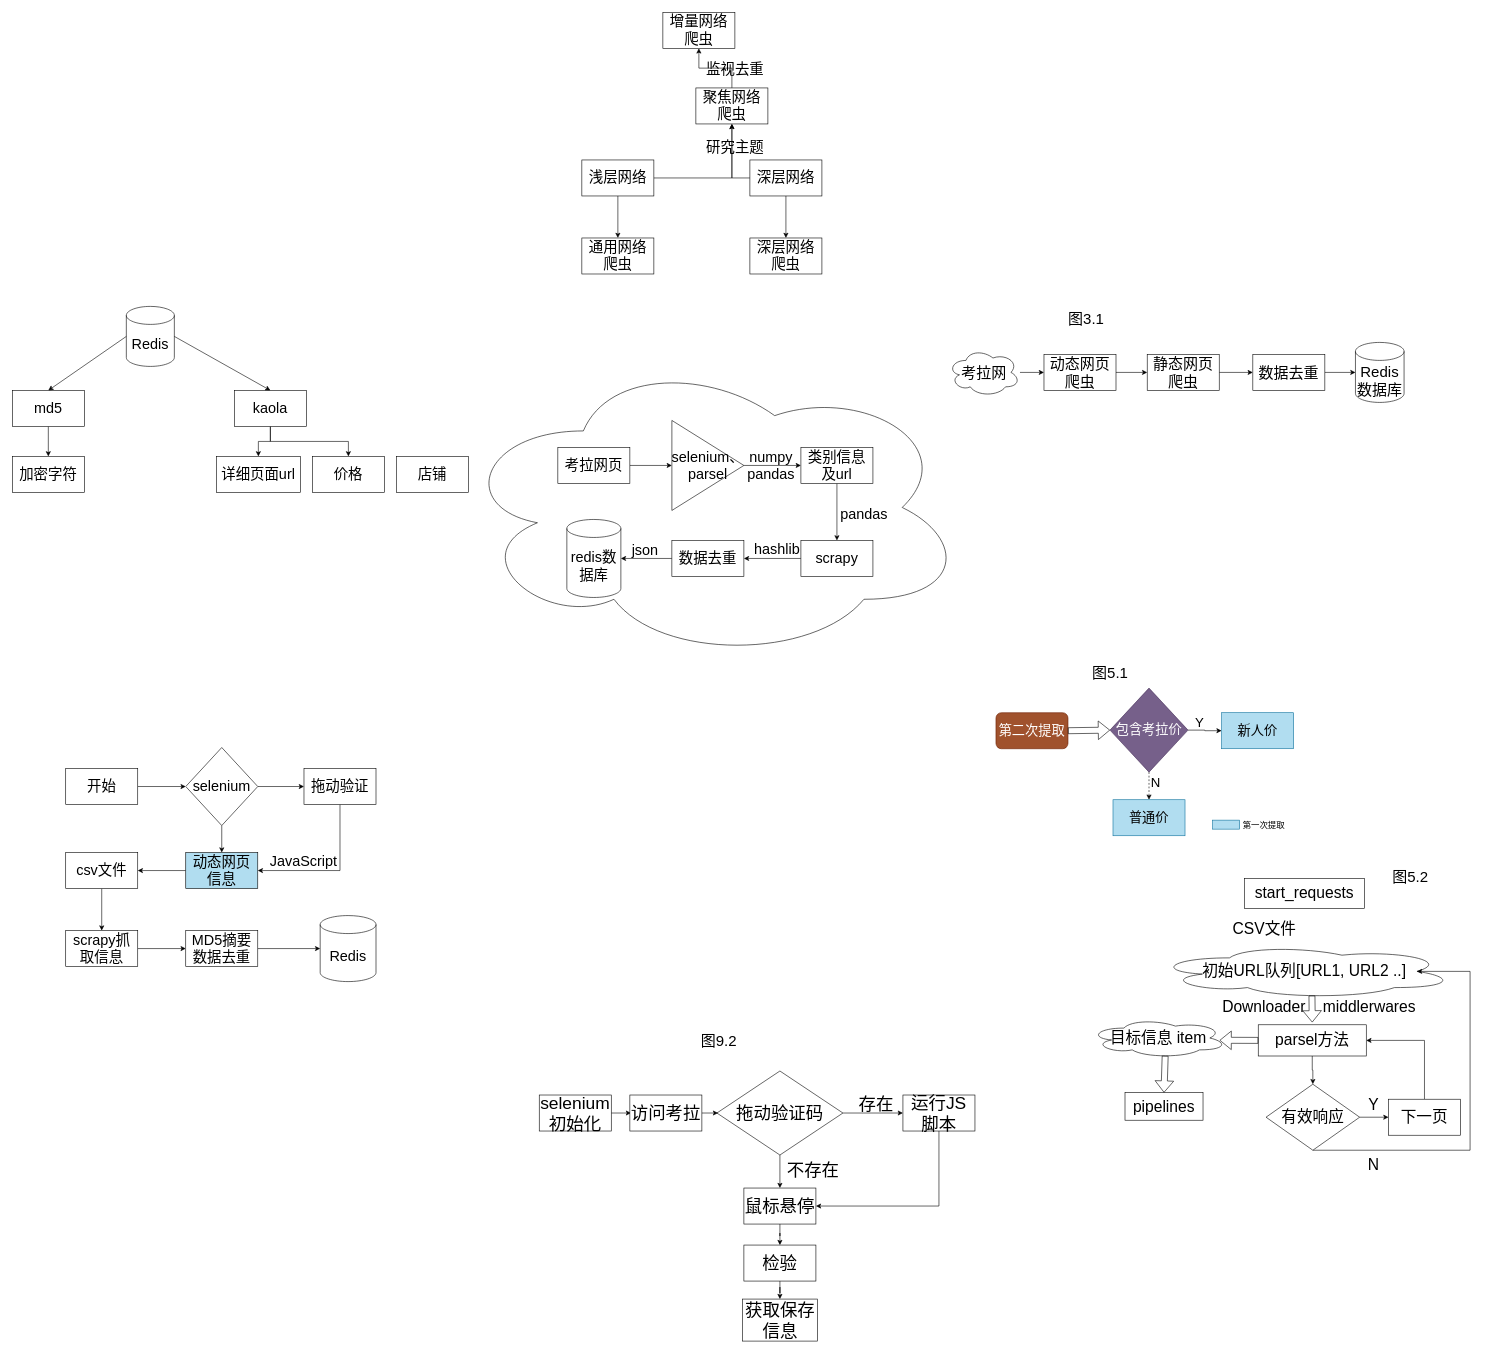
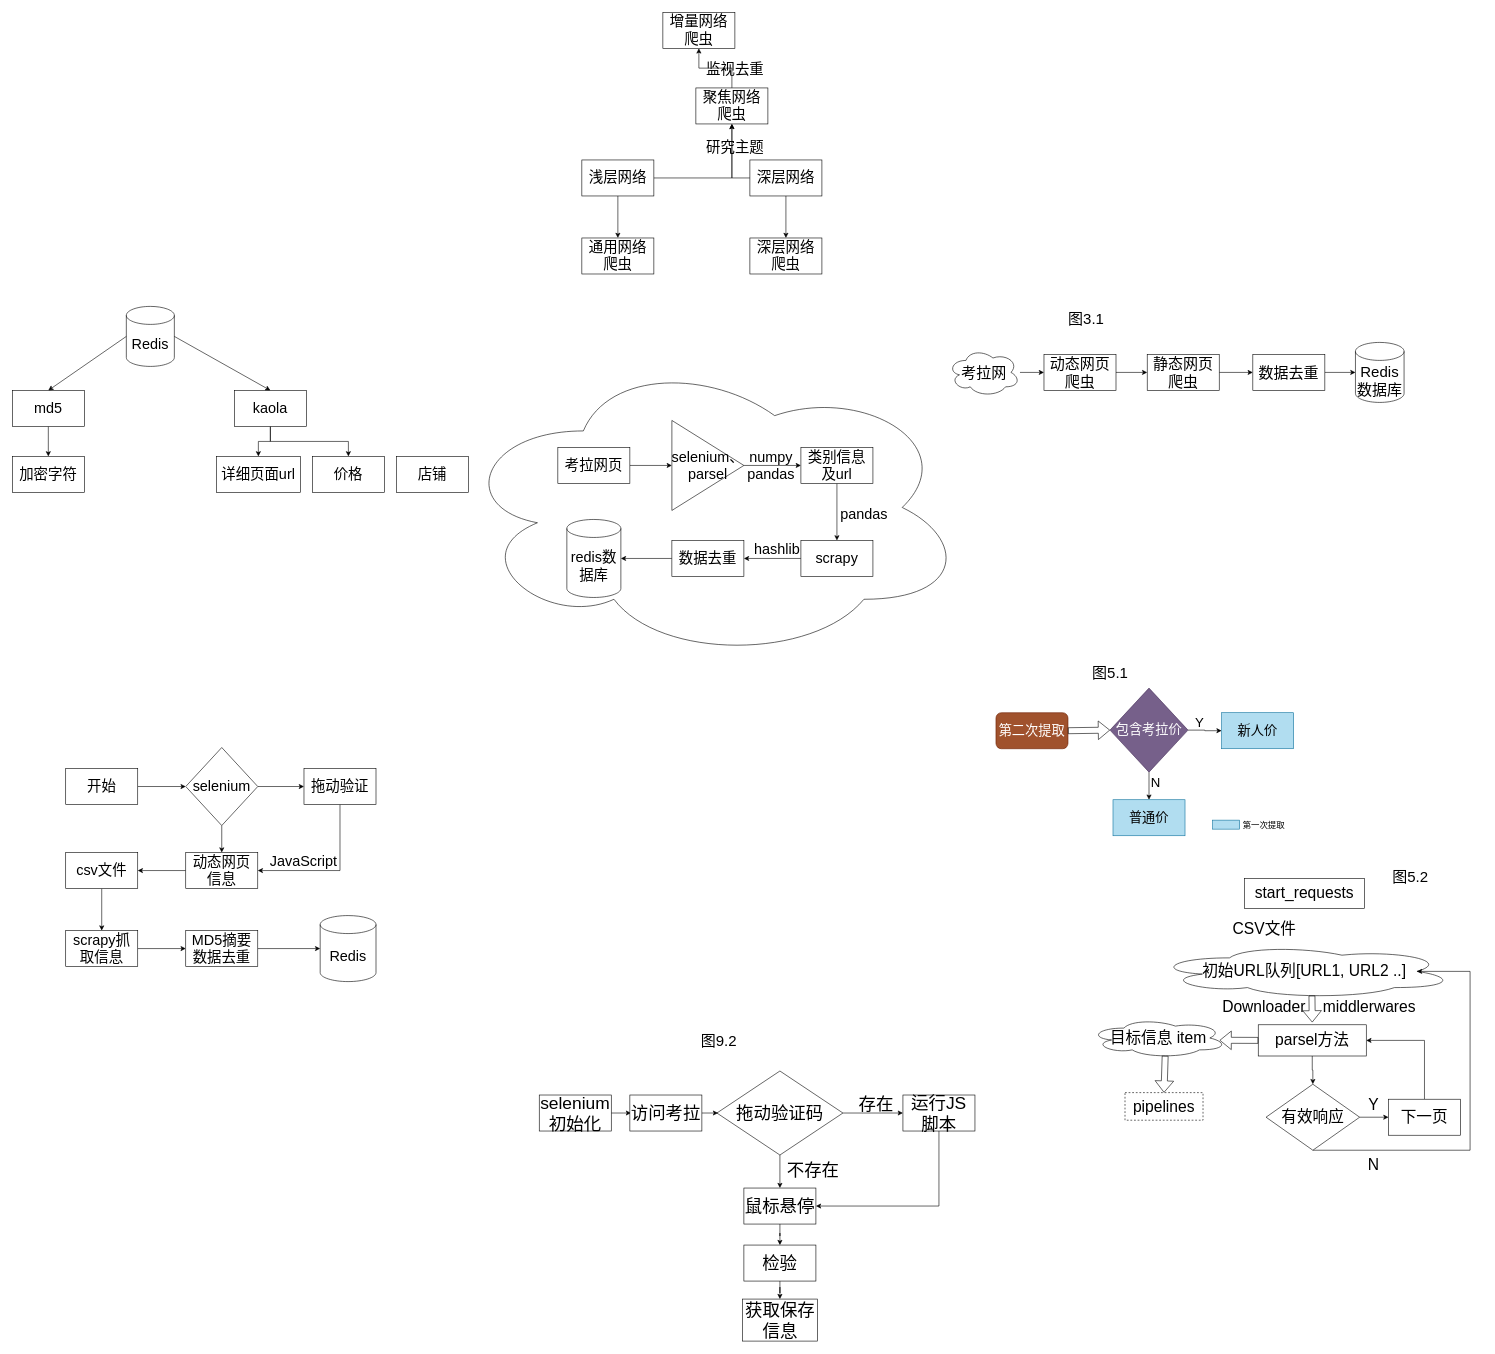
(645, 558) -> none
(1149, 783) -> (1149, 783)
(222, 870) -> (222, 870)
(1164, 1106) -> (1164, 1106)
